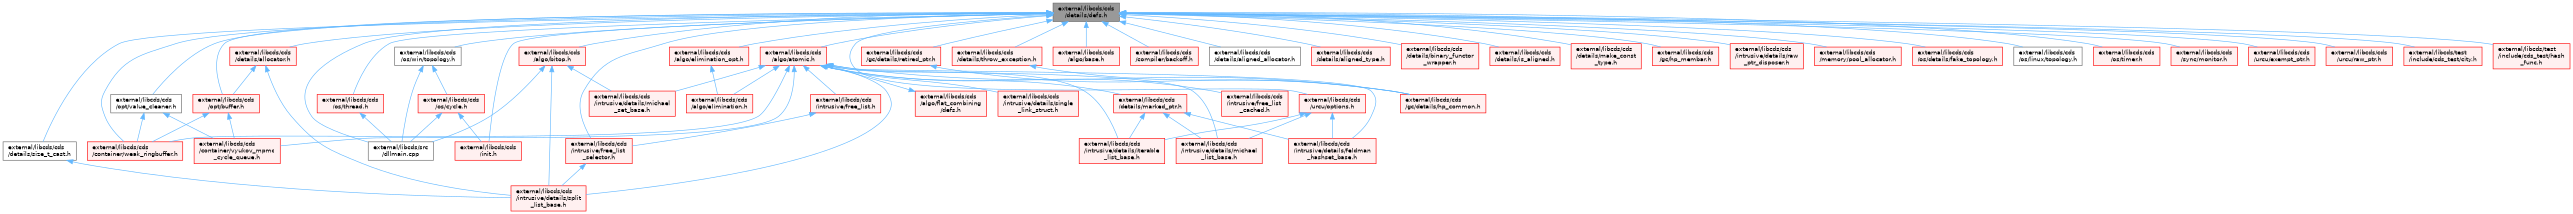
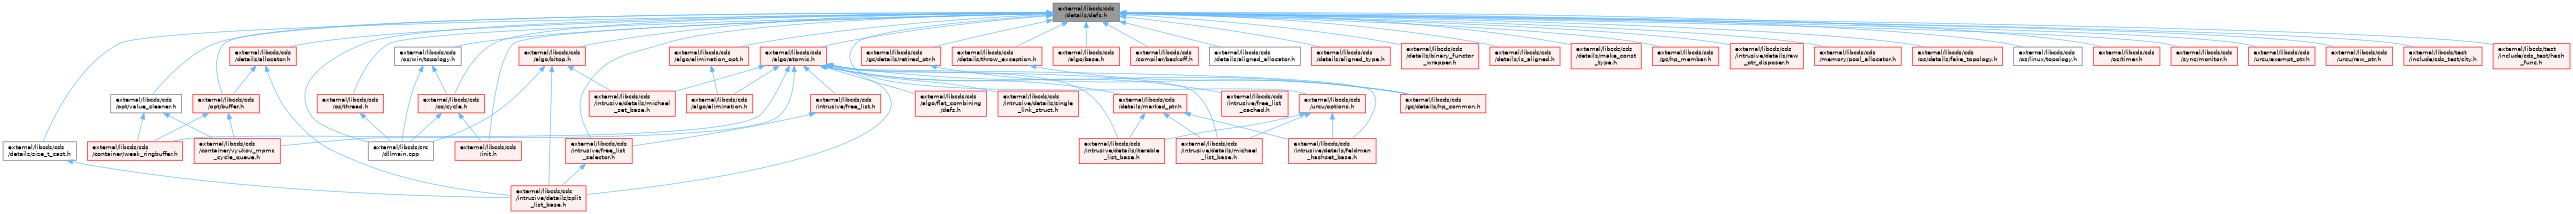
(537, 20) -> (737, 19)
(868, 77) -> (886, 85)
